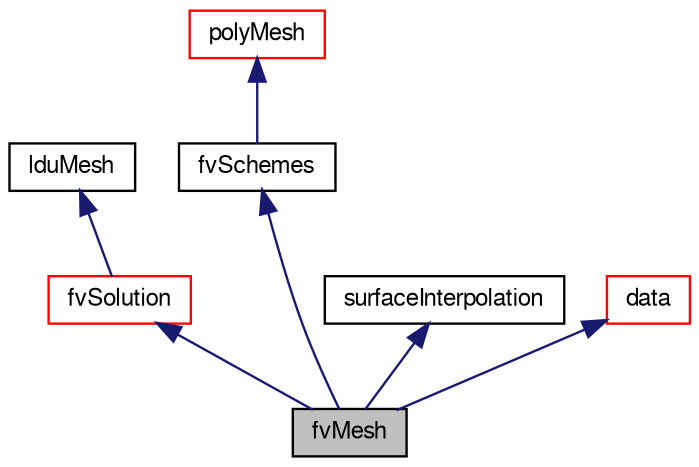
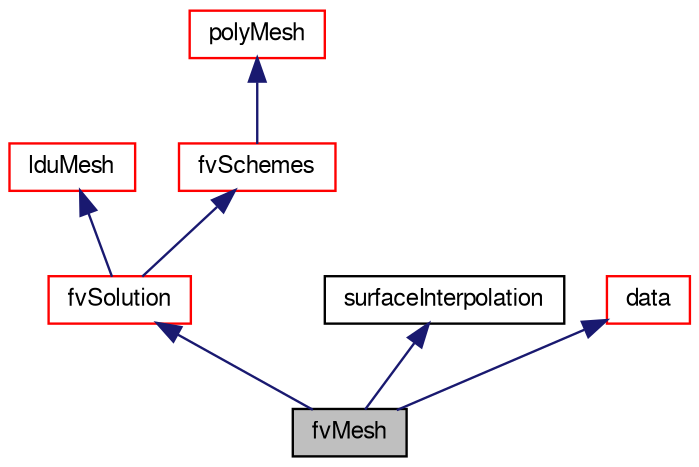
(72, 167) -> (72, 167)
(257, 167) -> (257, 167)
(299, 313) -> (180, 242)
